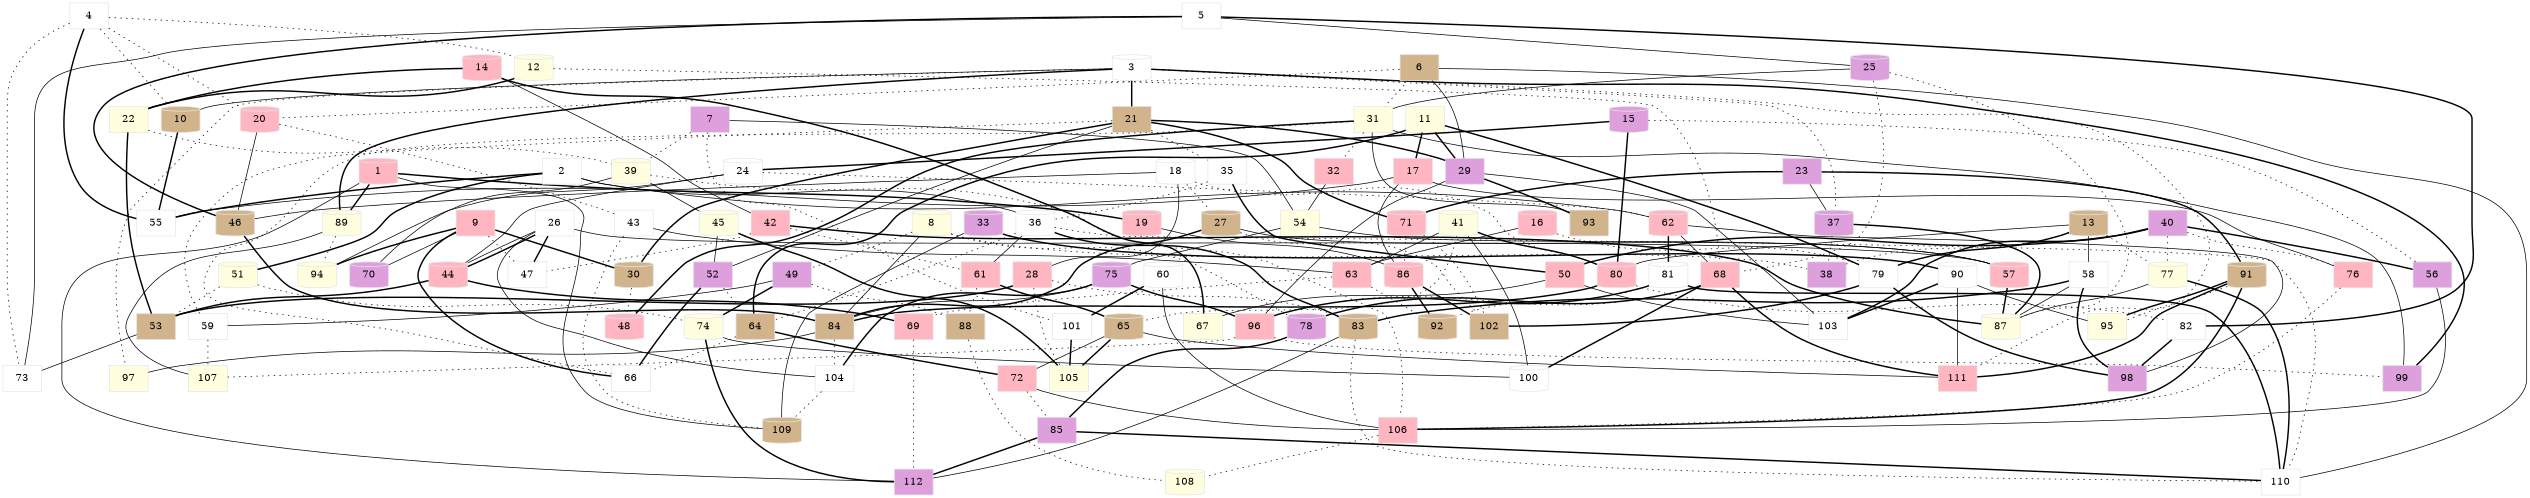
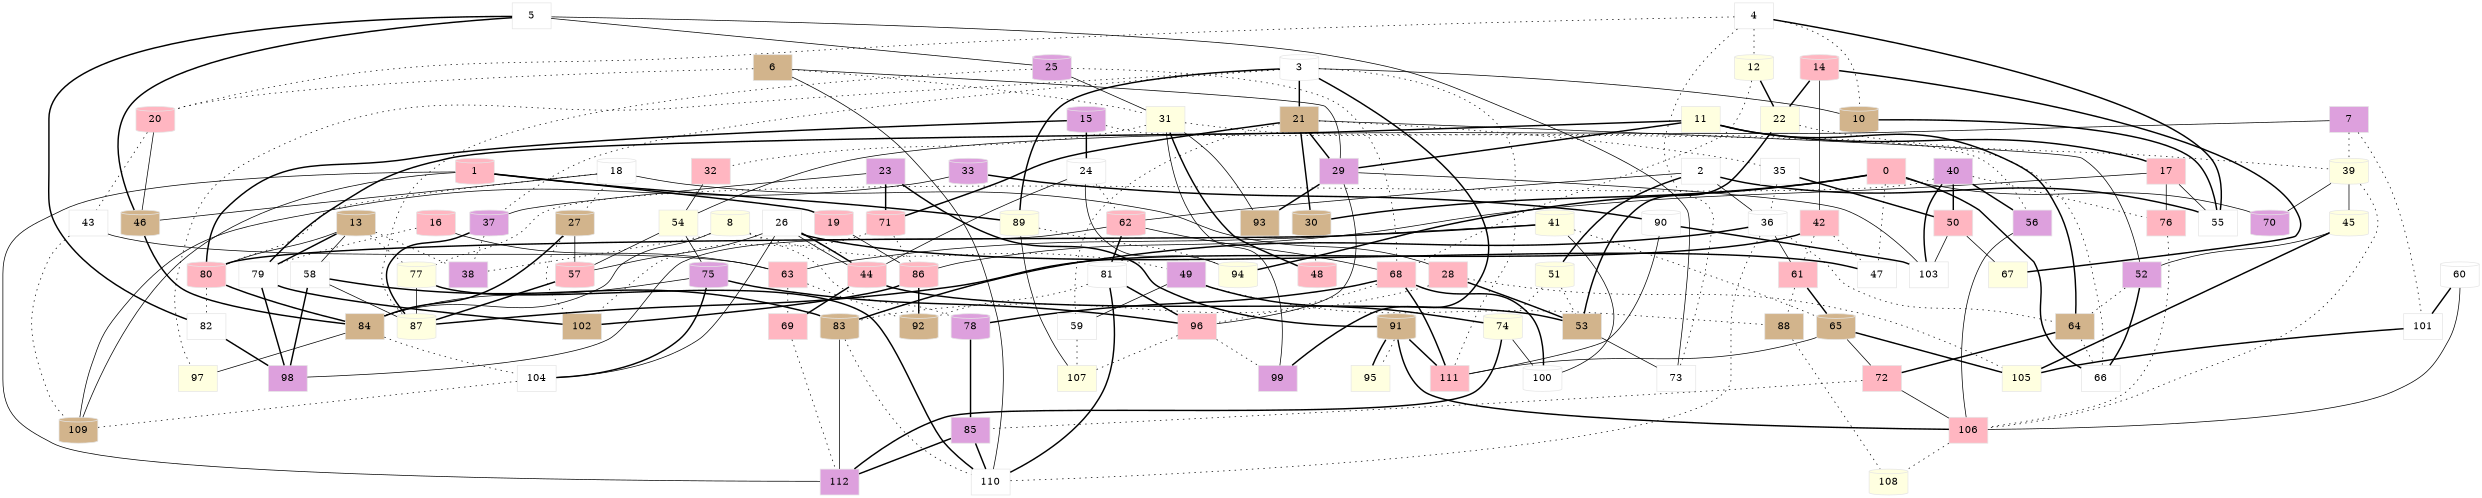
(476, 223) -> (1886, 171)
(2018, 300) -> none
